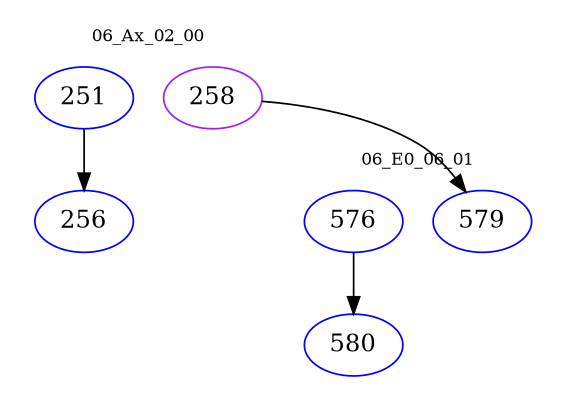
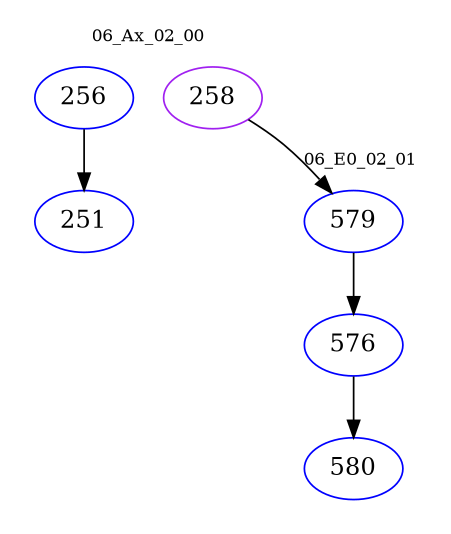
(84, 151) -> (84, 151)
(418, 161) -> (360, 161)
none -> (354, 275)
